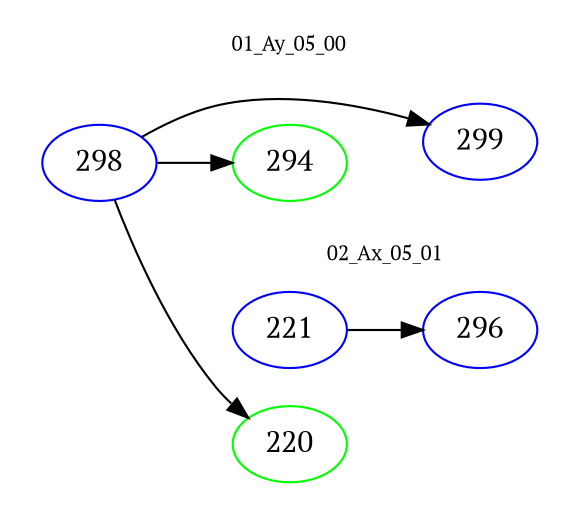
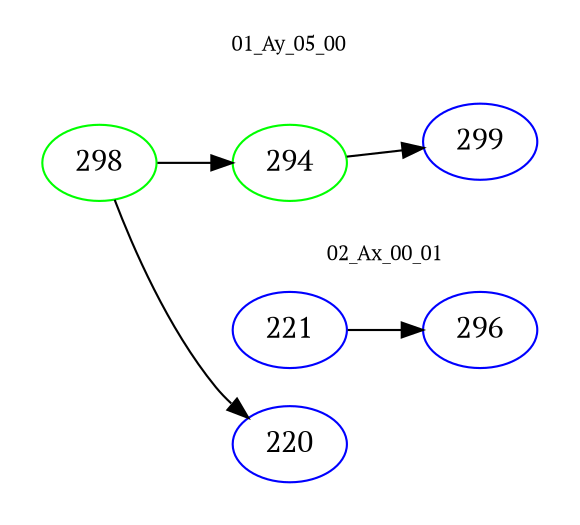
(273, 99) -> (375, 153)
(99, 163) -> (99, 163)
(385, 255) -> (385, 255)
(290, 444) -> (290, 444)
